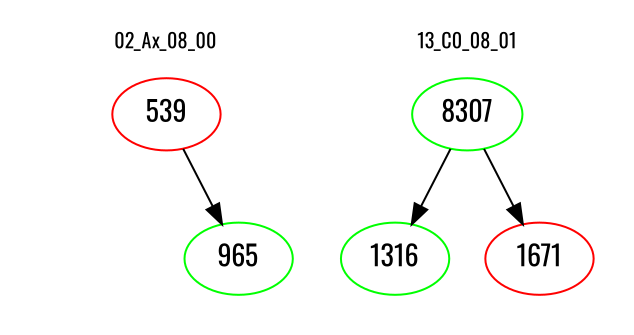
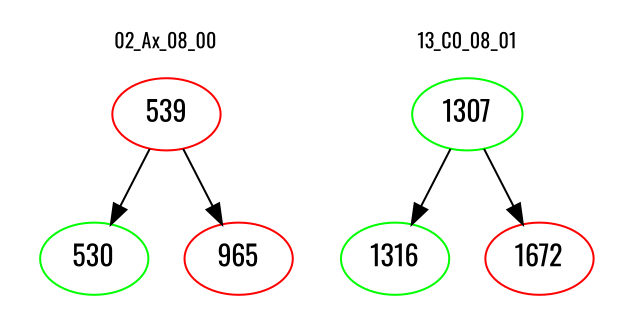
(467, 114) -> (467, 114)
none -> (94, 259)
(239, 259) -> (239, 259)
(539, 259) -> (539, 259)
